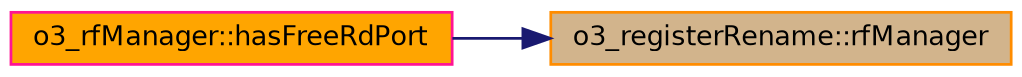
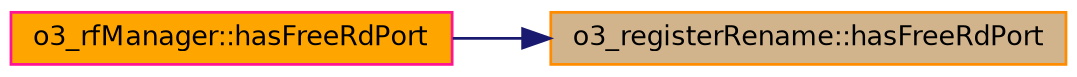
(781, 38) -> (808, 38)
